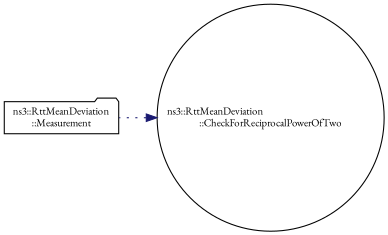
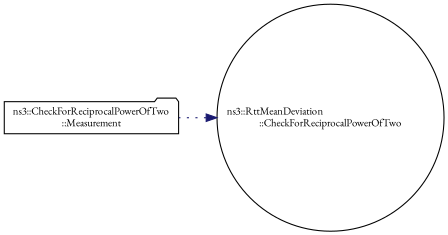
(61, 118) -> (91, 118)
